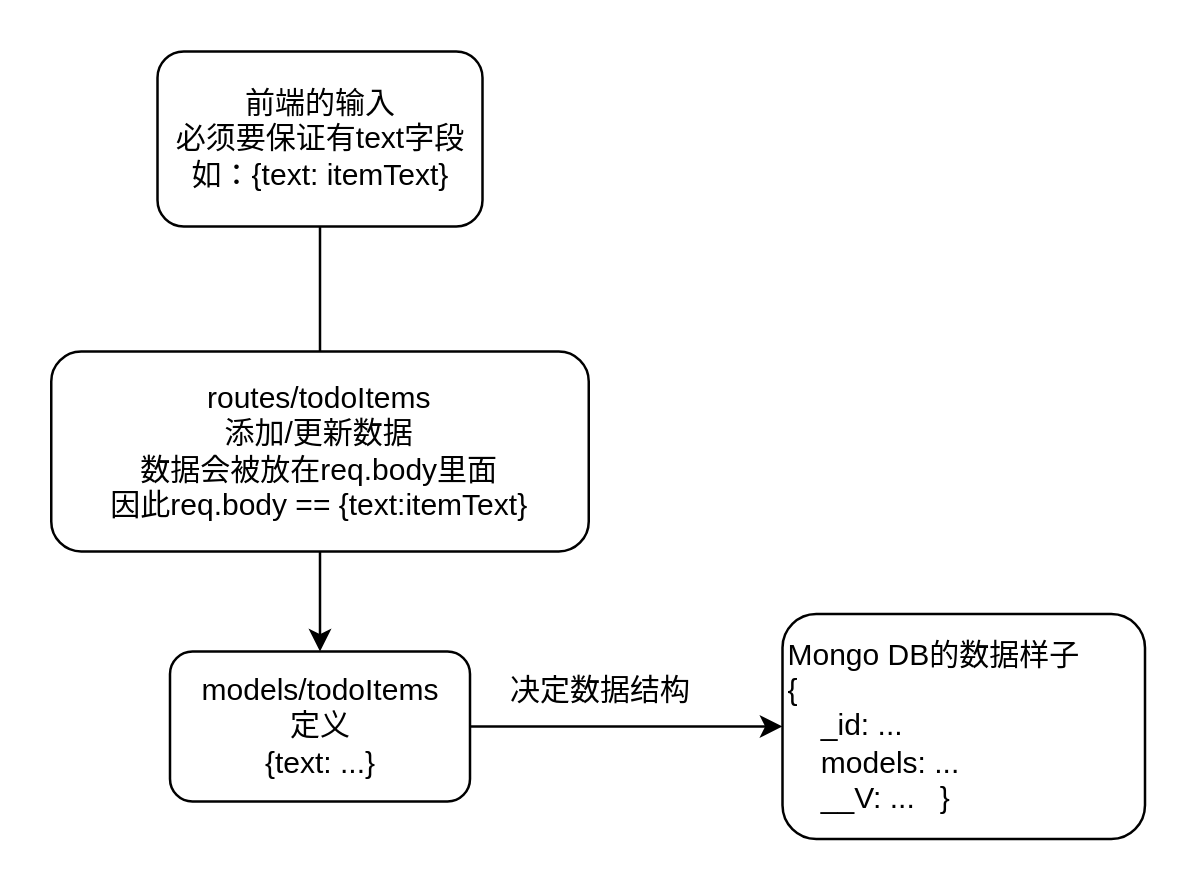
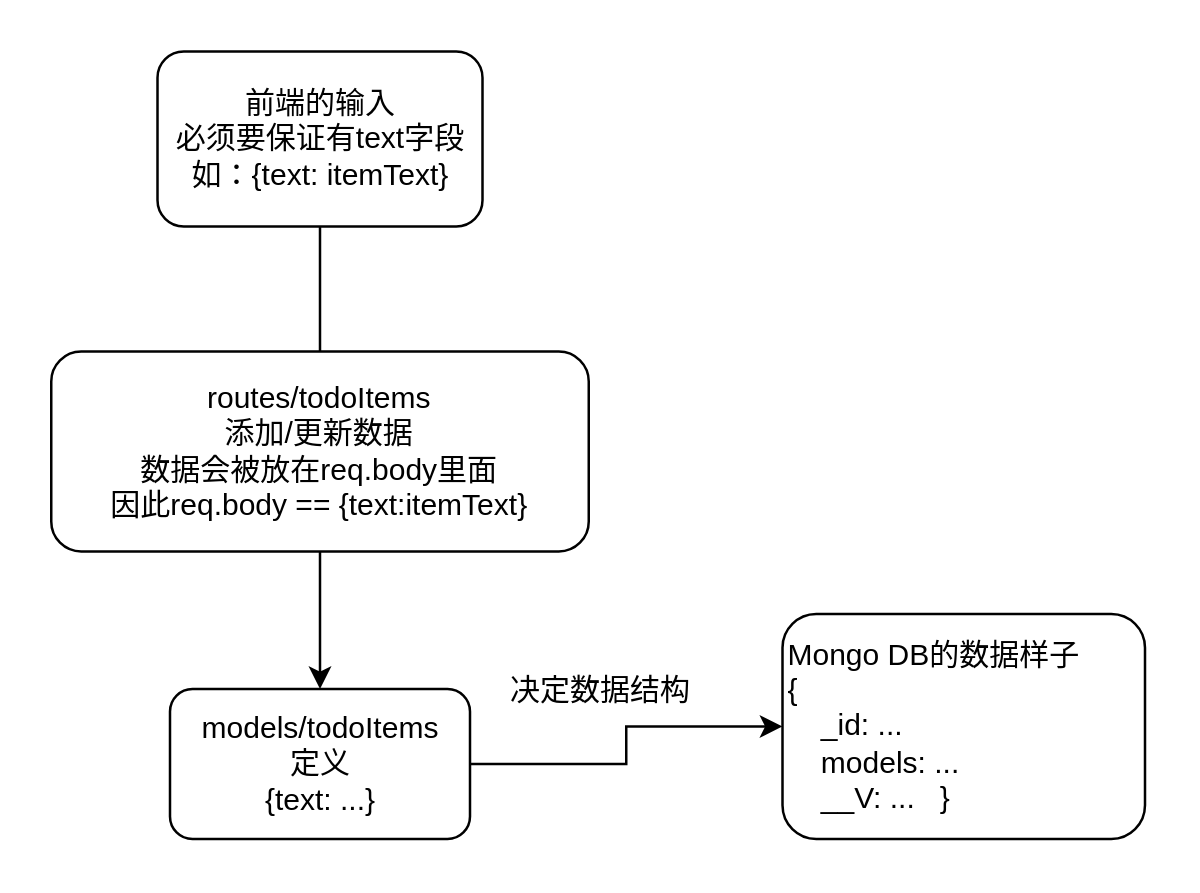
(320, 726) -> (320, 764)
